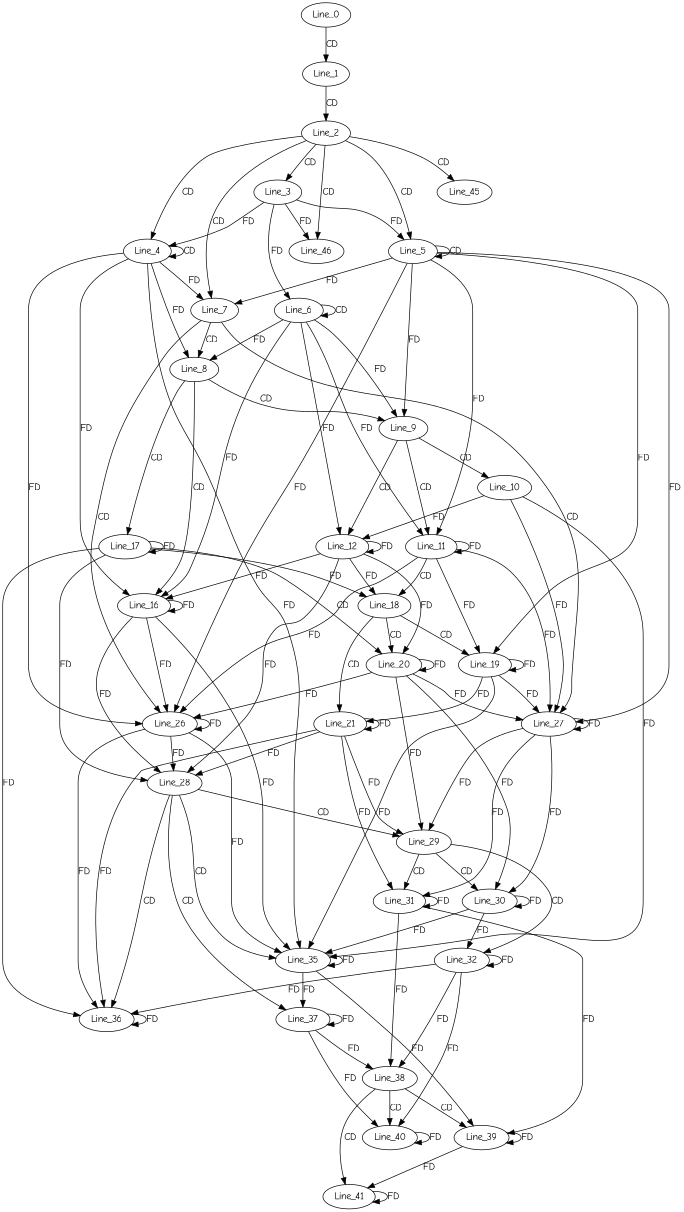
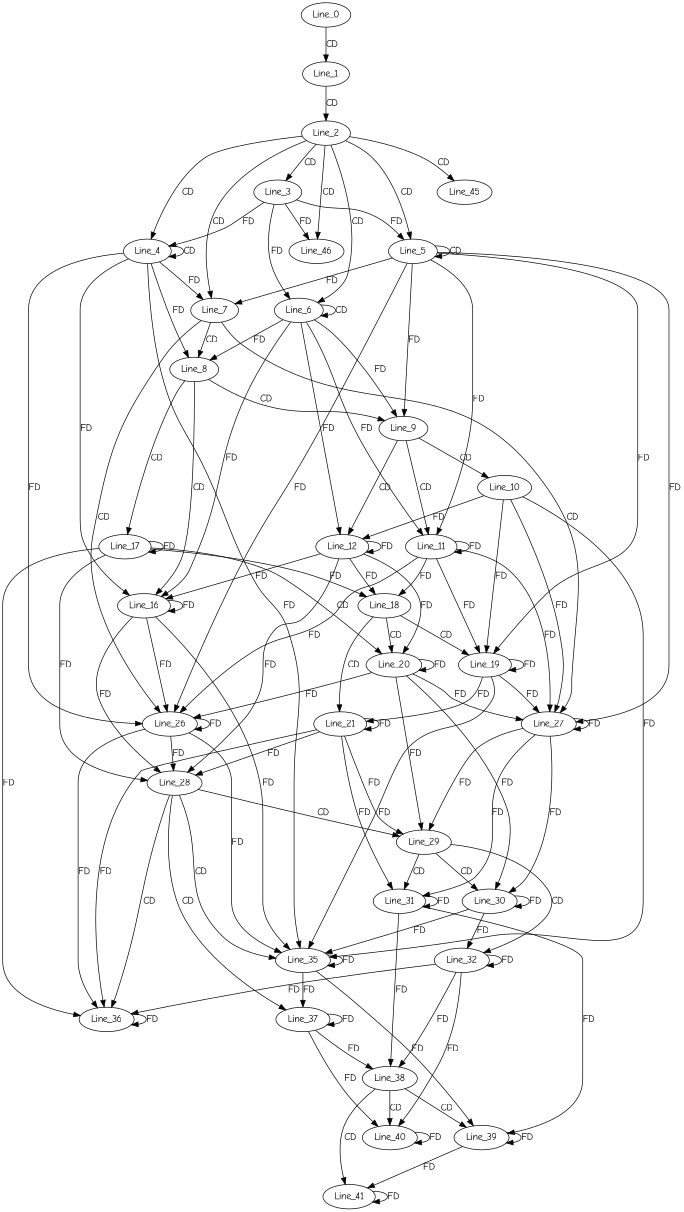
none -> (351, 226)
none -> (495, 573)
(426, 576) -> (426, 576)
